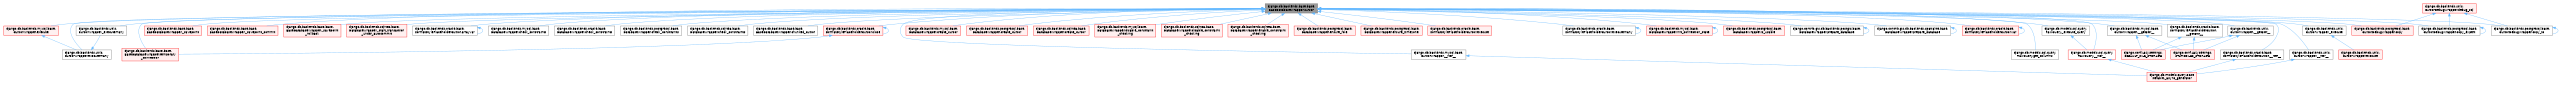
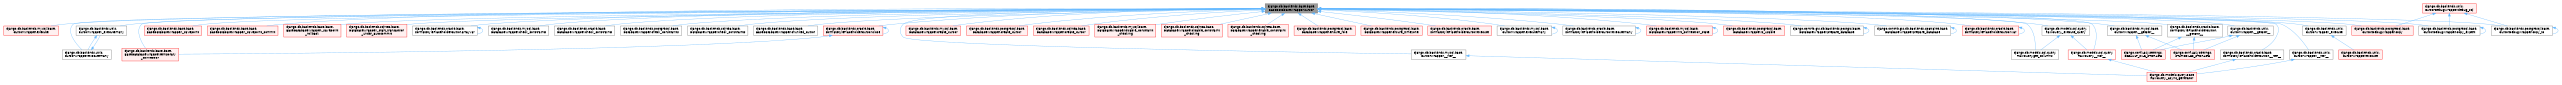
none -> (1524, 31)
(60, 43) -> (91, 44)
none -> (2049, 44)
(2172, 77) -> (2172, 77)
